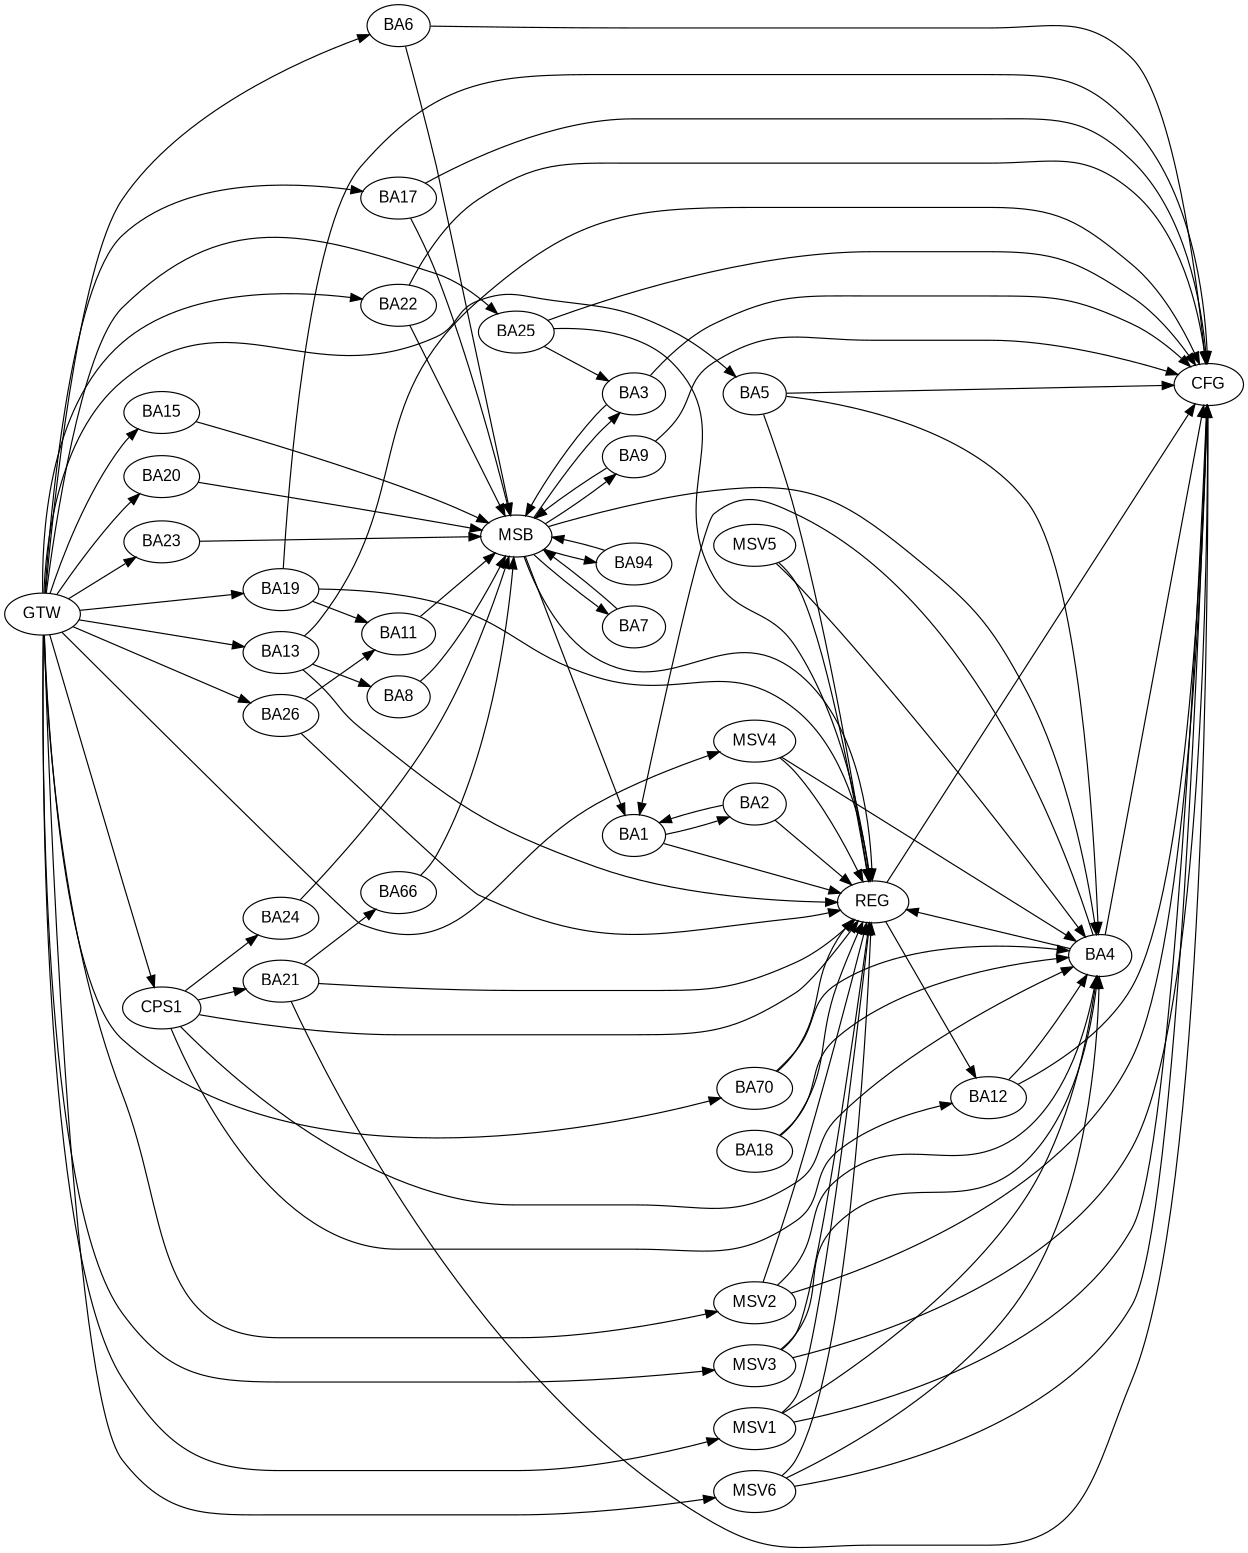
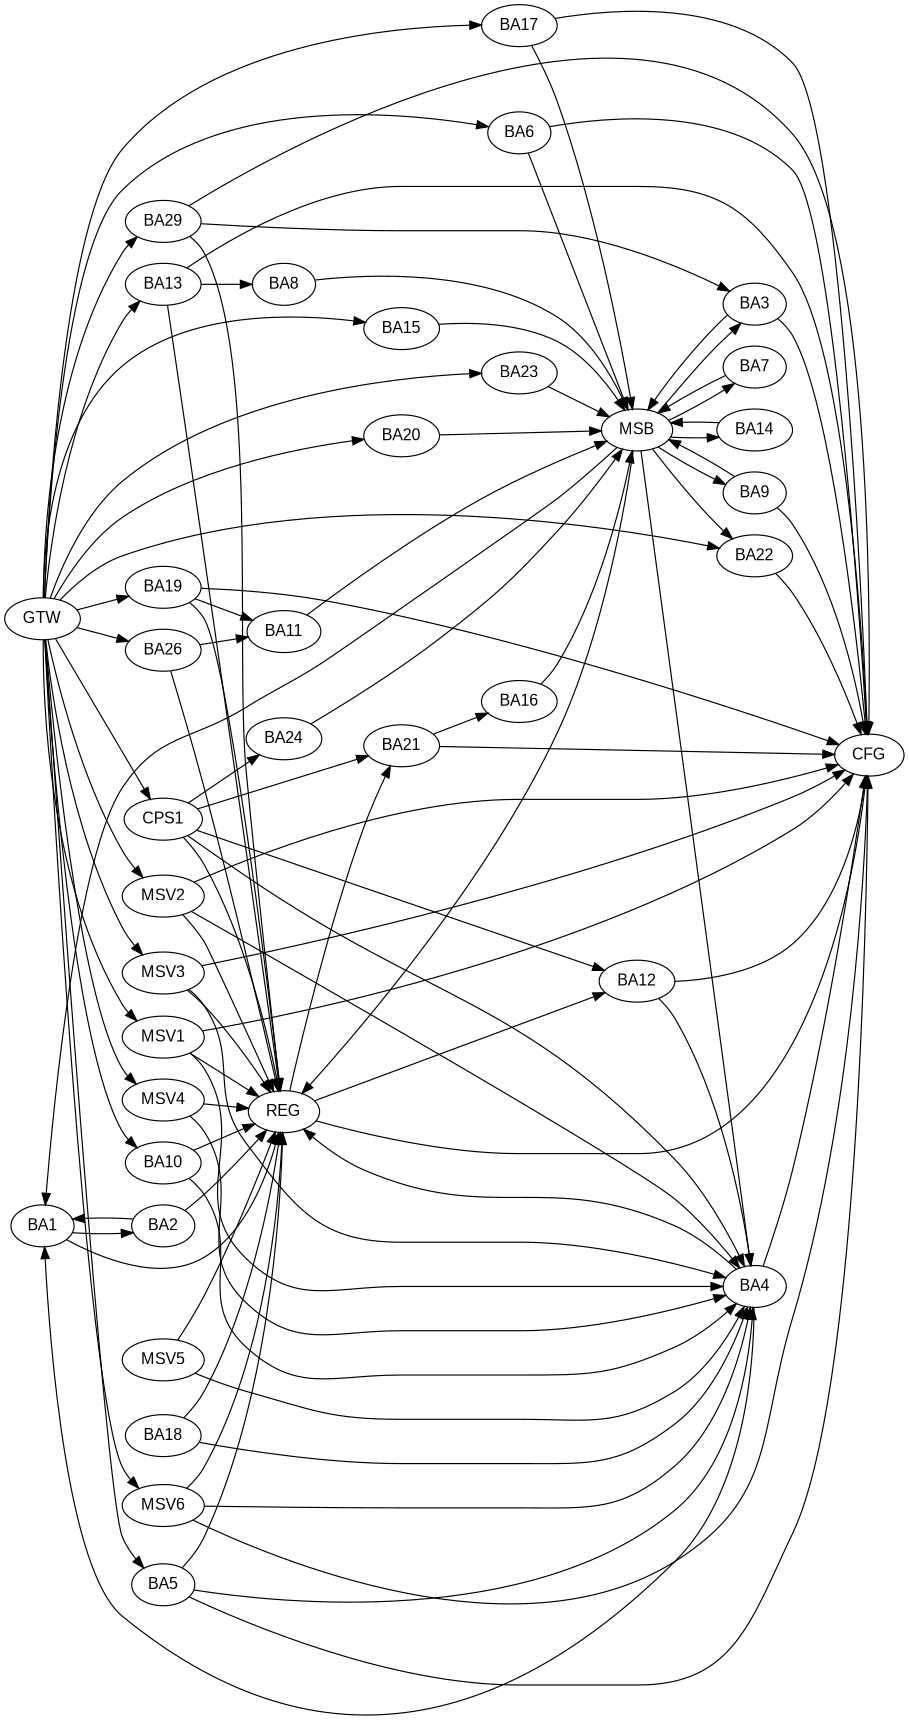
(516, 332) -> (163, 221)
(455, 415) -> (687, 491)
(634, 564) -> (755, 430)
(399, 893) -> (519, 702)
(590, 990) -> (326, 947)
(755, 1088) -> (163, 1163)
